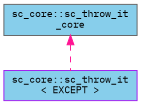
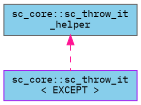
(70, 20) -> (70, 20)
